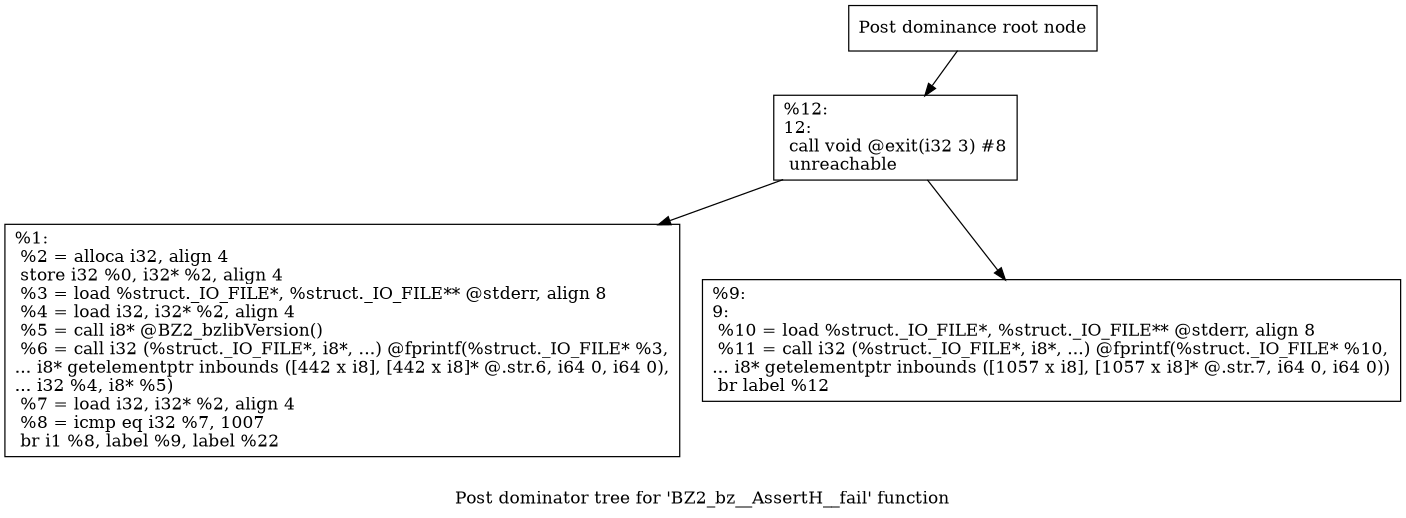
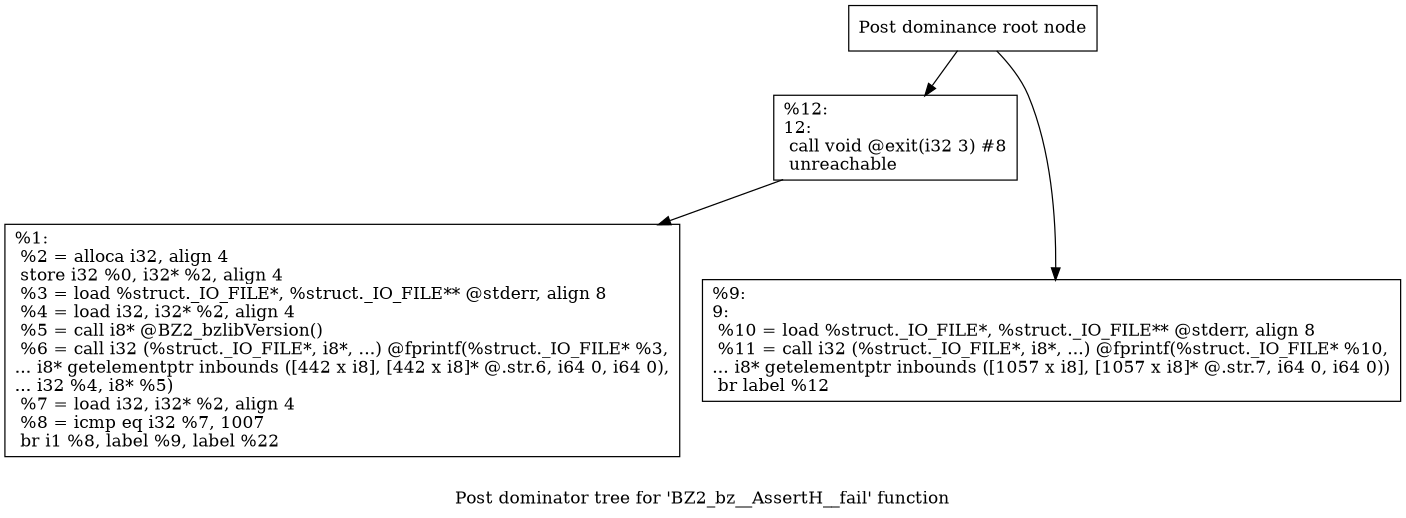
(963, 225) -> (1045, 153)
